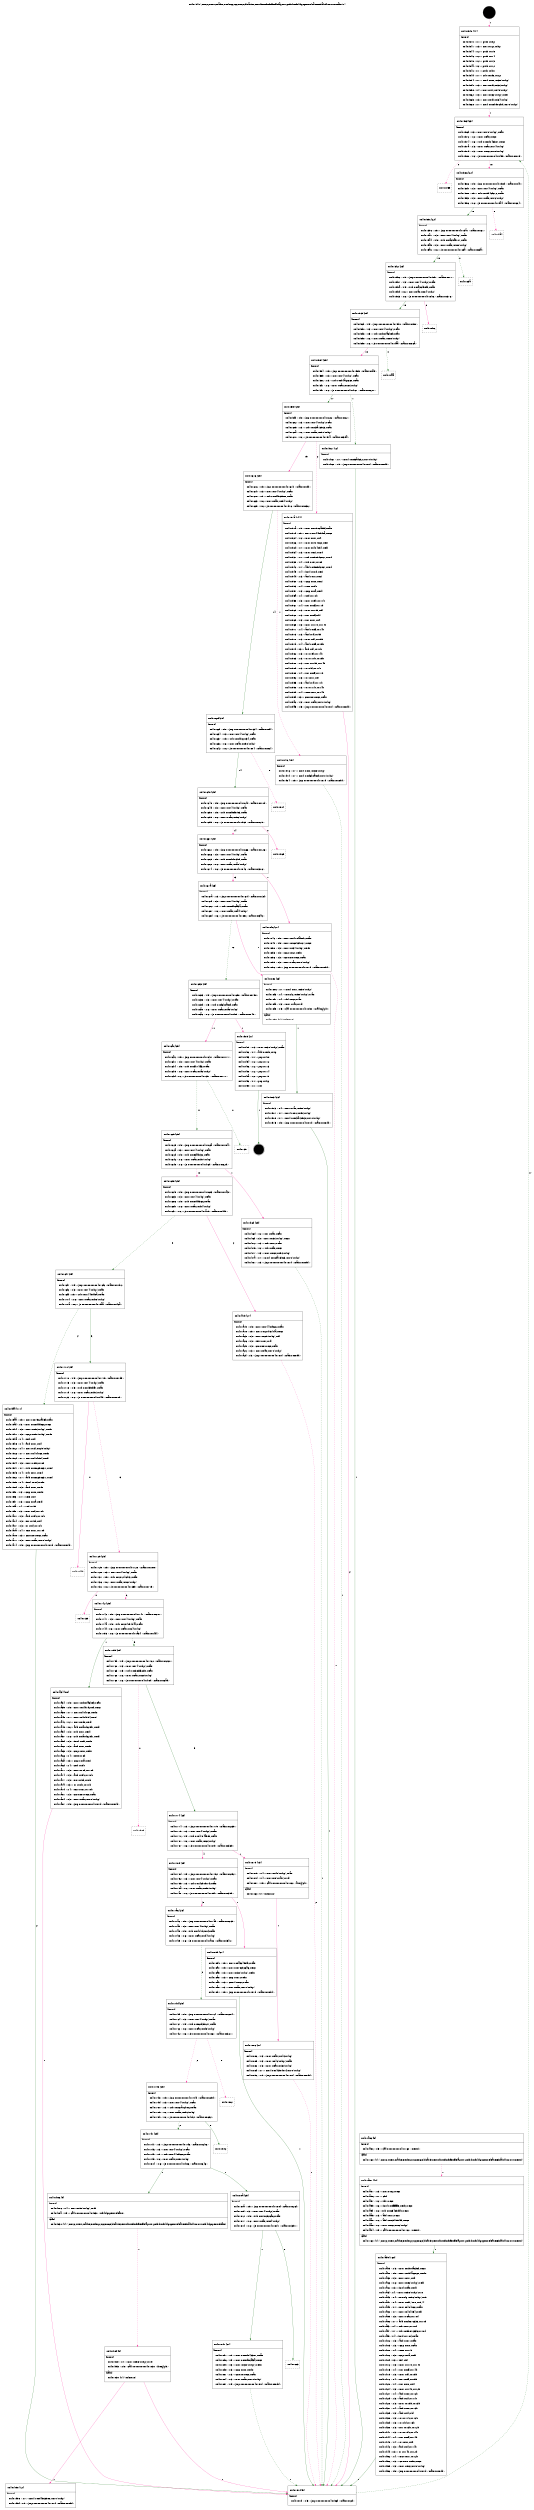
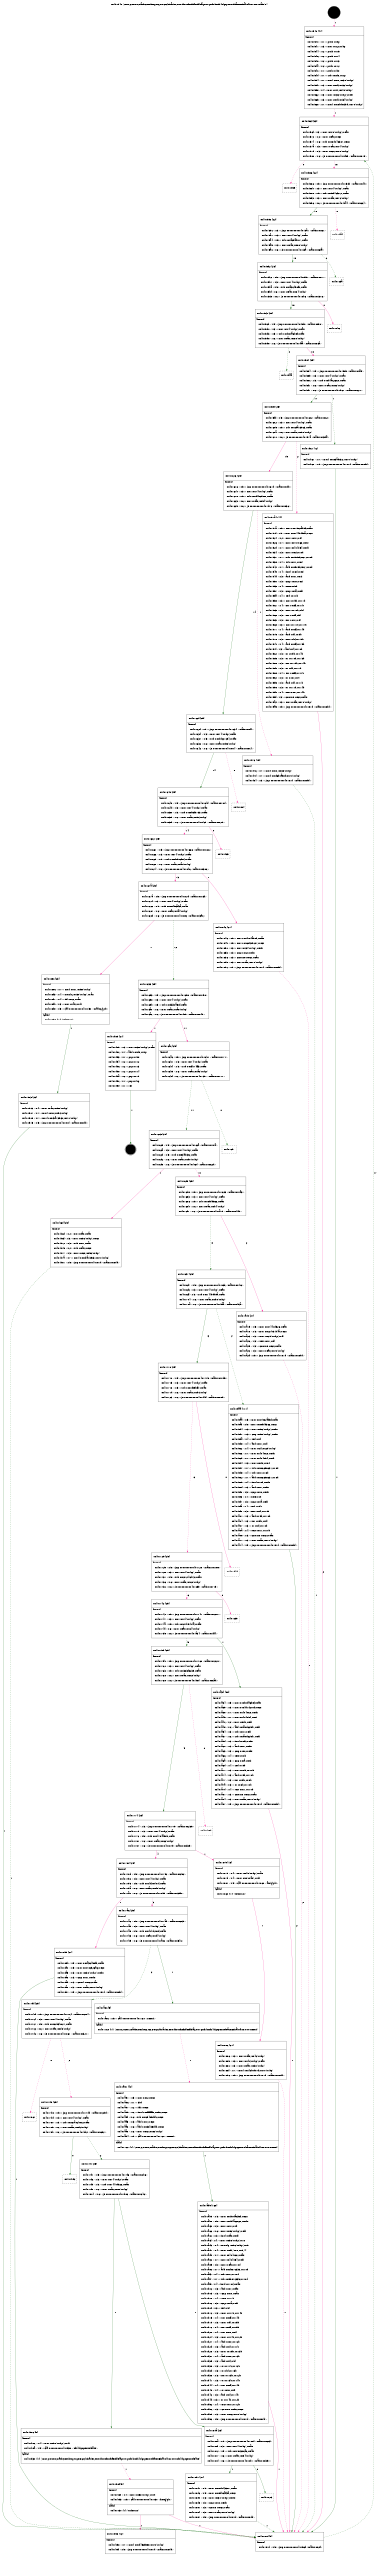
none -> (165, 1974)
(365, 2472) -> (278, 2466)
